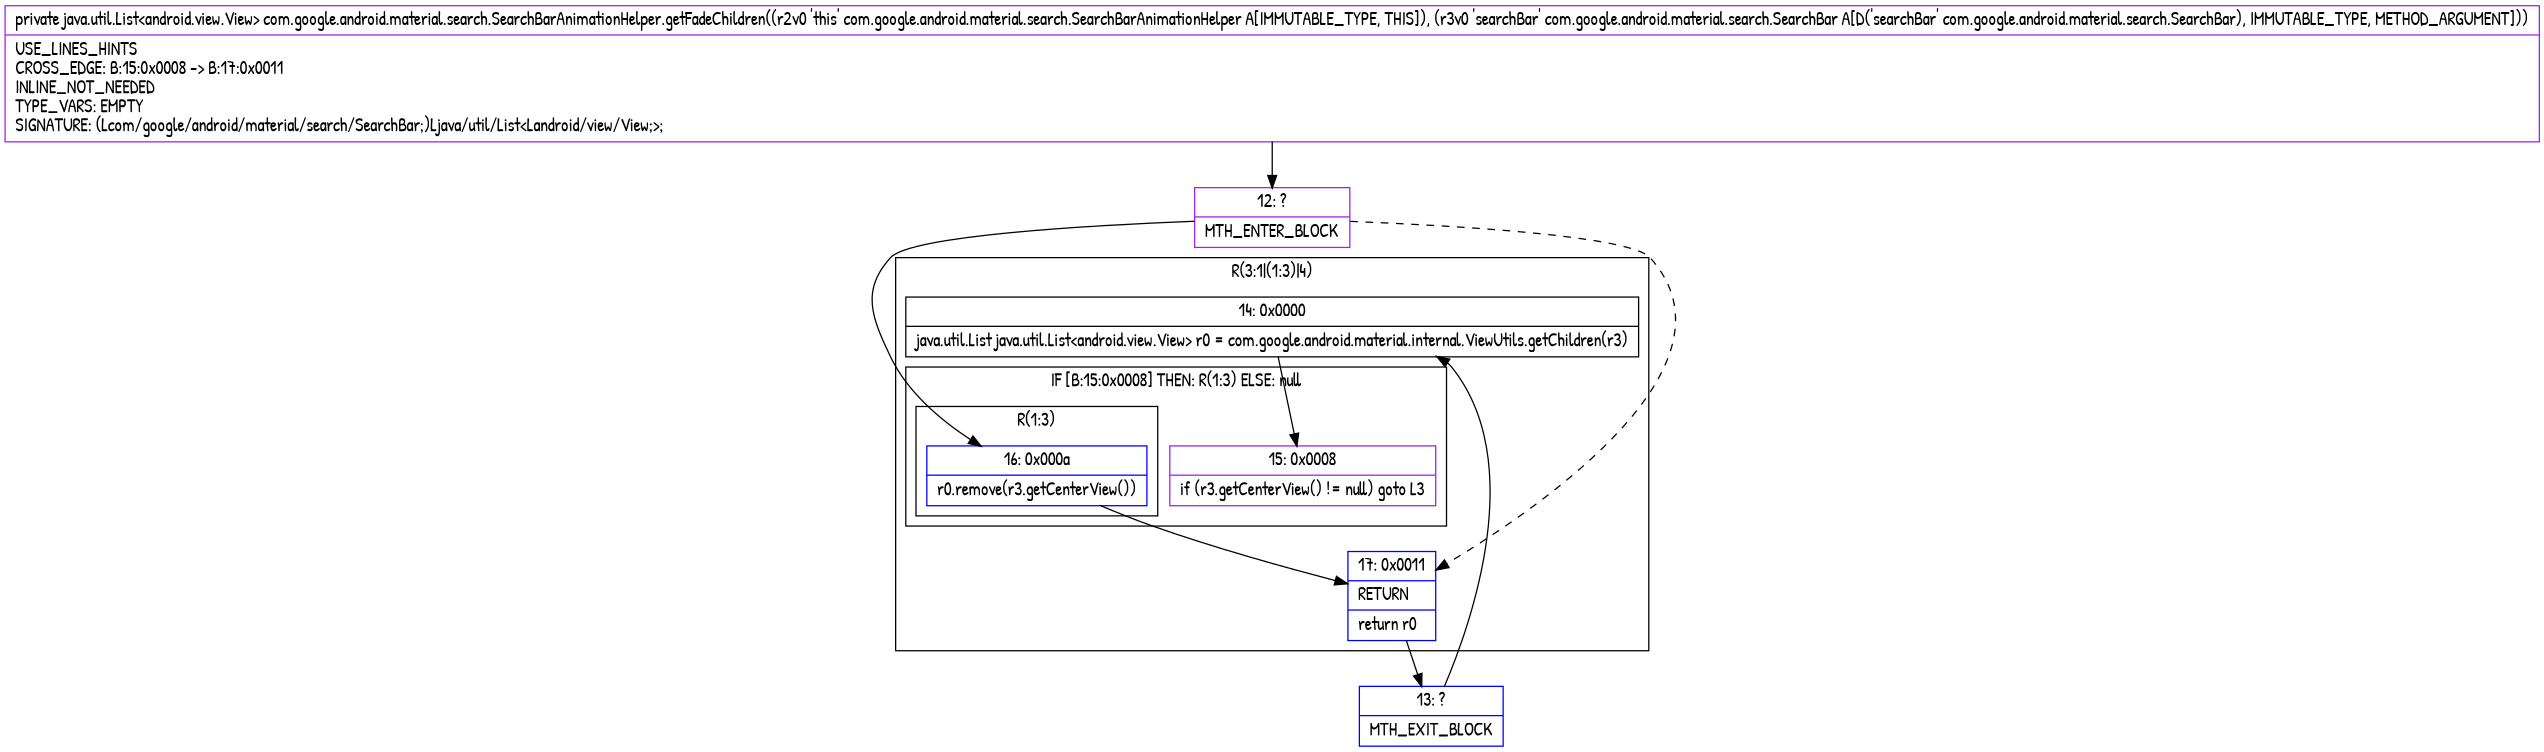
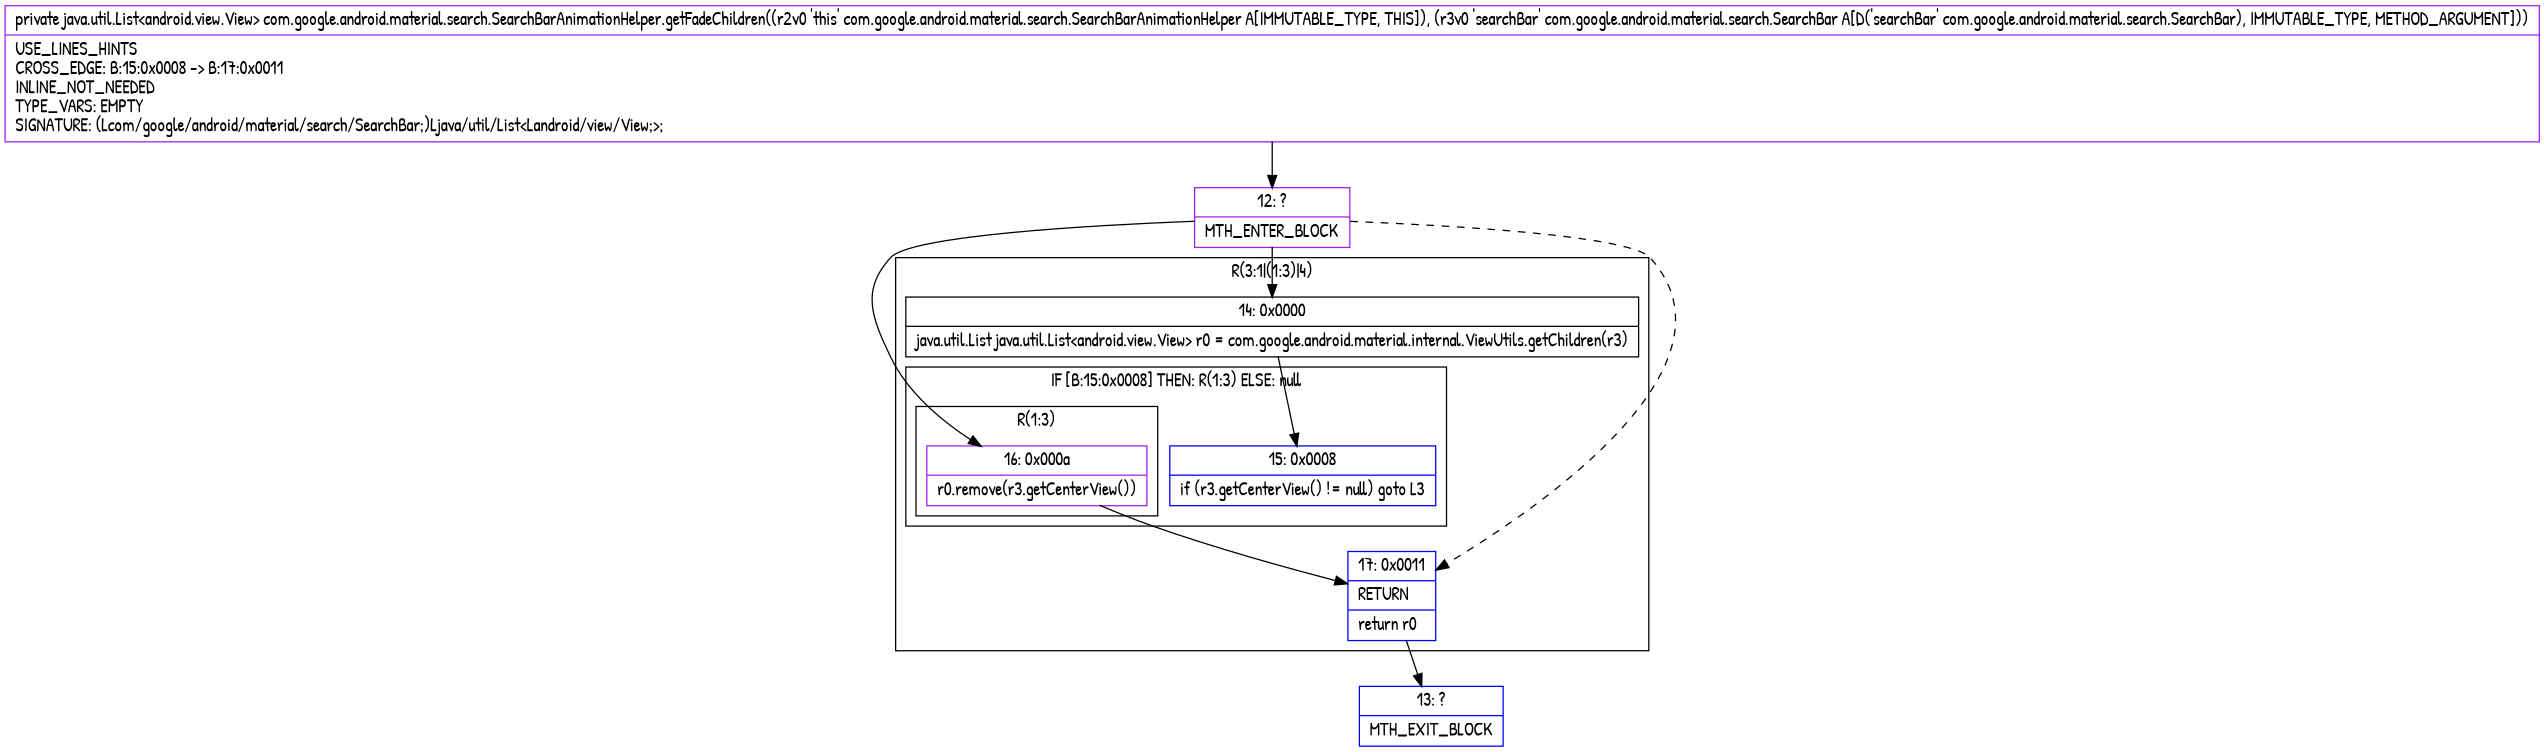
(1037, 476) -> (1037, 476)
(1303, 476) -> (1303, 476)
(1488, 523) -> (1272, 266)
